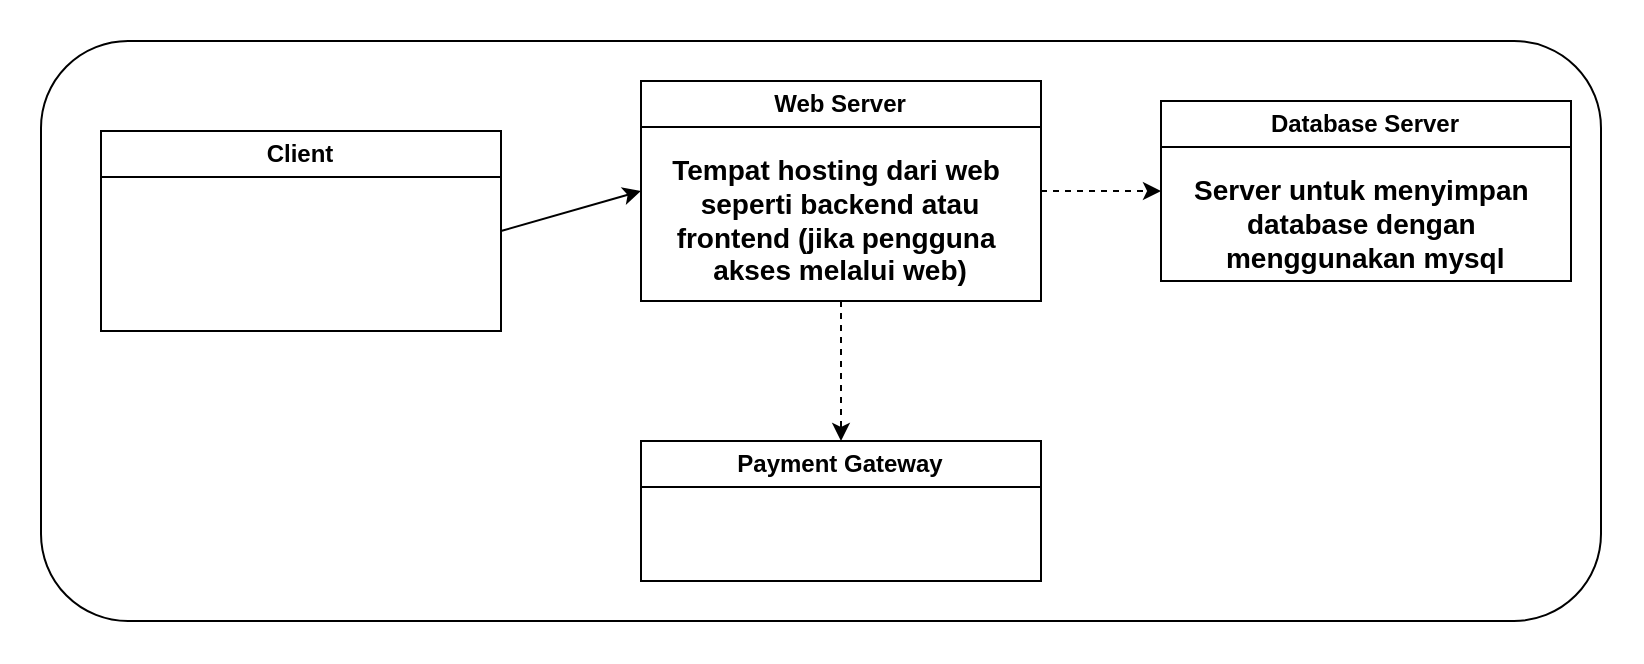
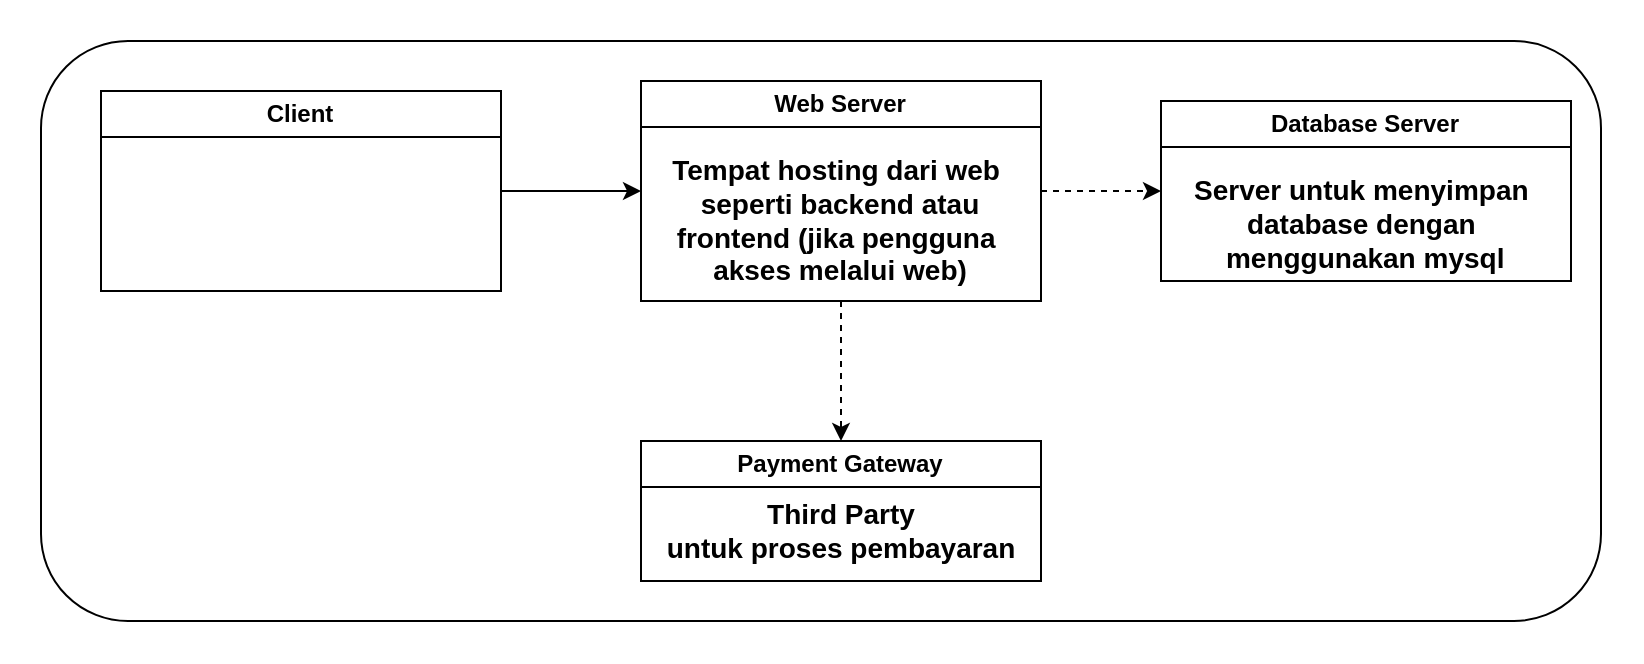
(301, 231) -> (301, 191)
none -> (841, 531)
